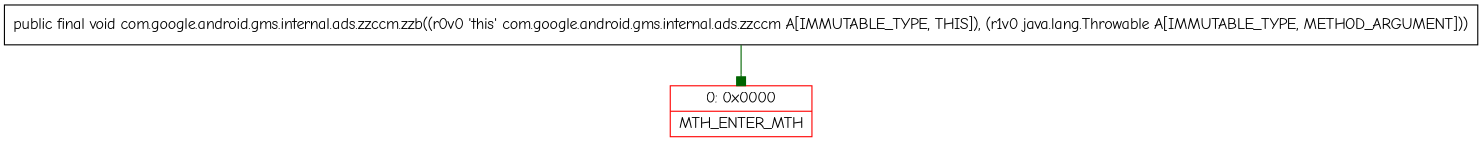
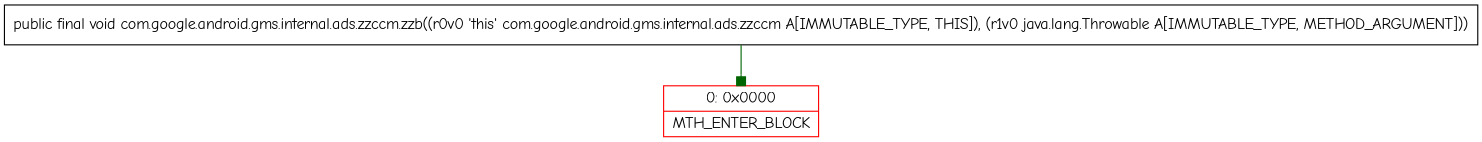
(741, 123) -> (741, 123)
